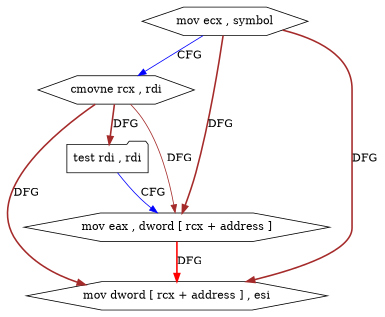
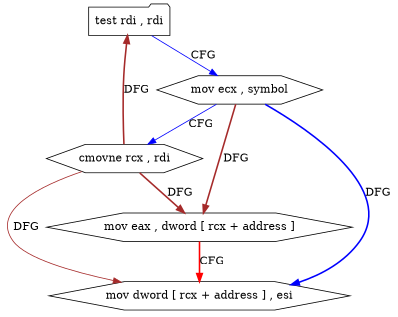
(159, 151) -> (159, 190)
(352, 167) -> (361, 189)
(133, 191) -> (181, 54)
(12, 194) -> (12, 239)
(190, 262) -> (212, 262)
